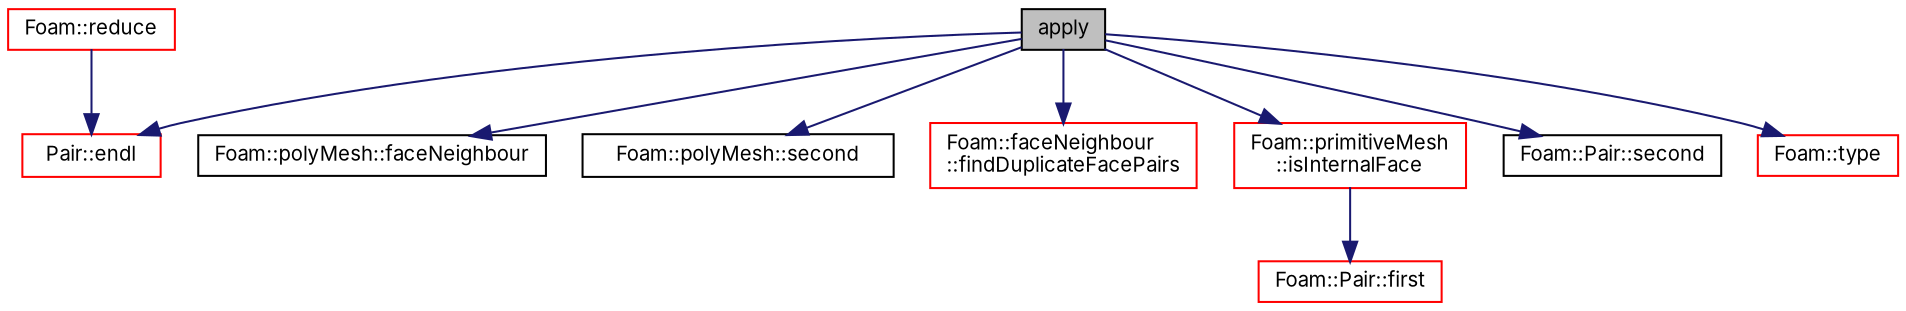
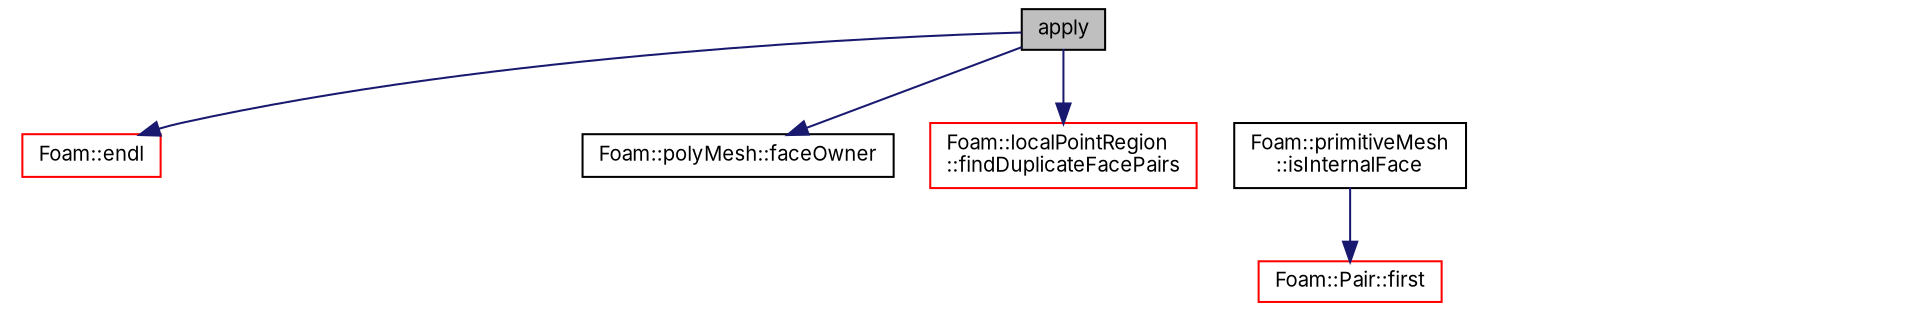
(92, 29) -> none
(1183, 82) -> none
(92, 156) -> (92, 156)
(372, 156) -> none
(738, 156) -> (738, 156)
(1063, 156) -> (1063, 156)
(1350, 156) -> (1350, 156)
(1612, 156) -> none
(1828, 156) -> none
